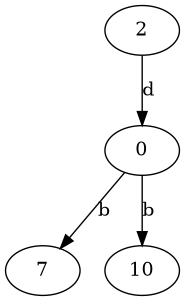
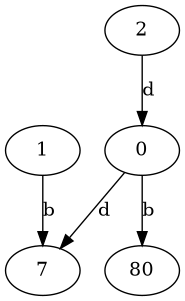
none -> (43, 150)
(105, 211) -> (105, 211)
(142, 271) -> (142, 271)
